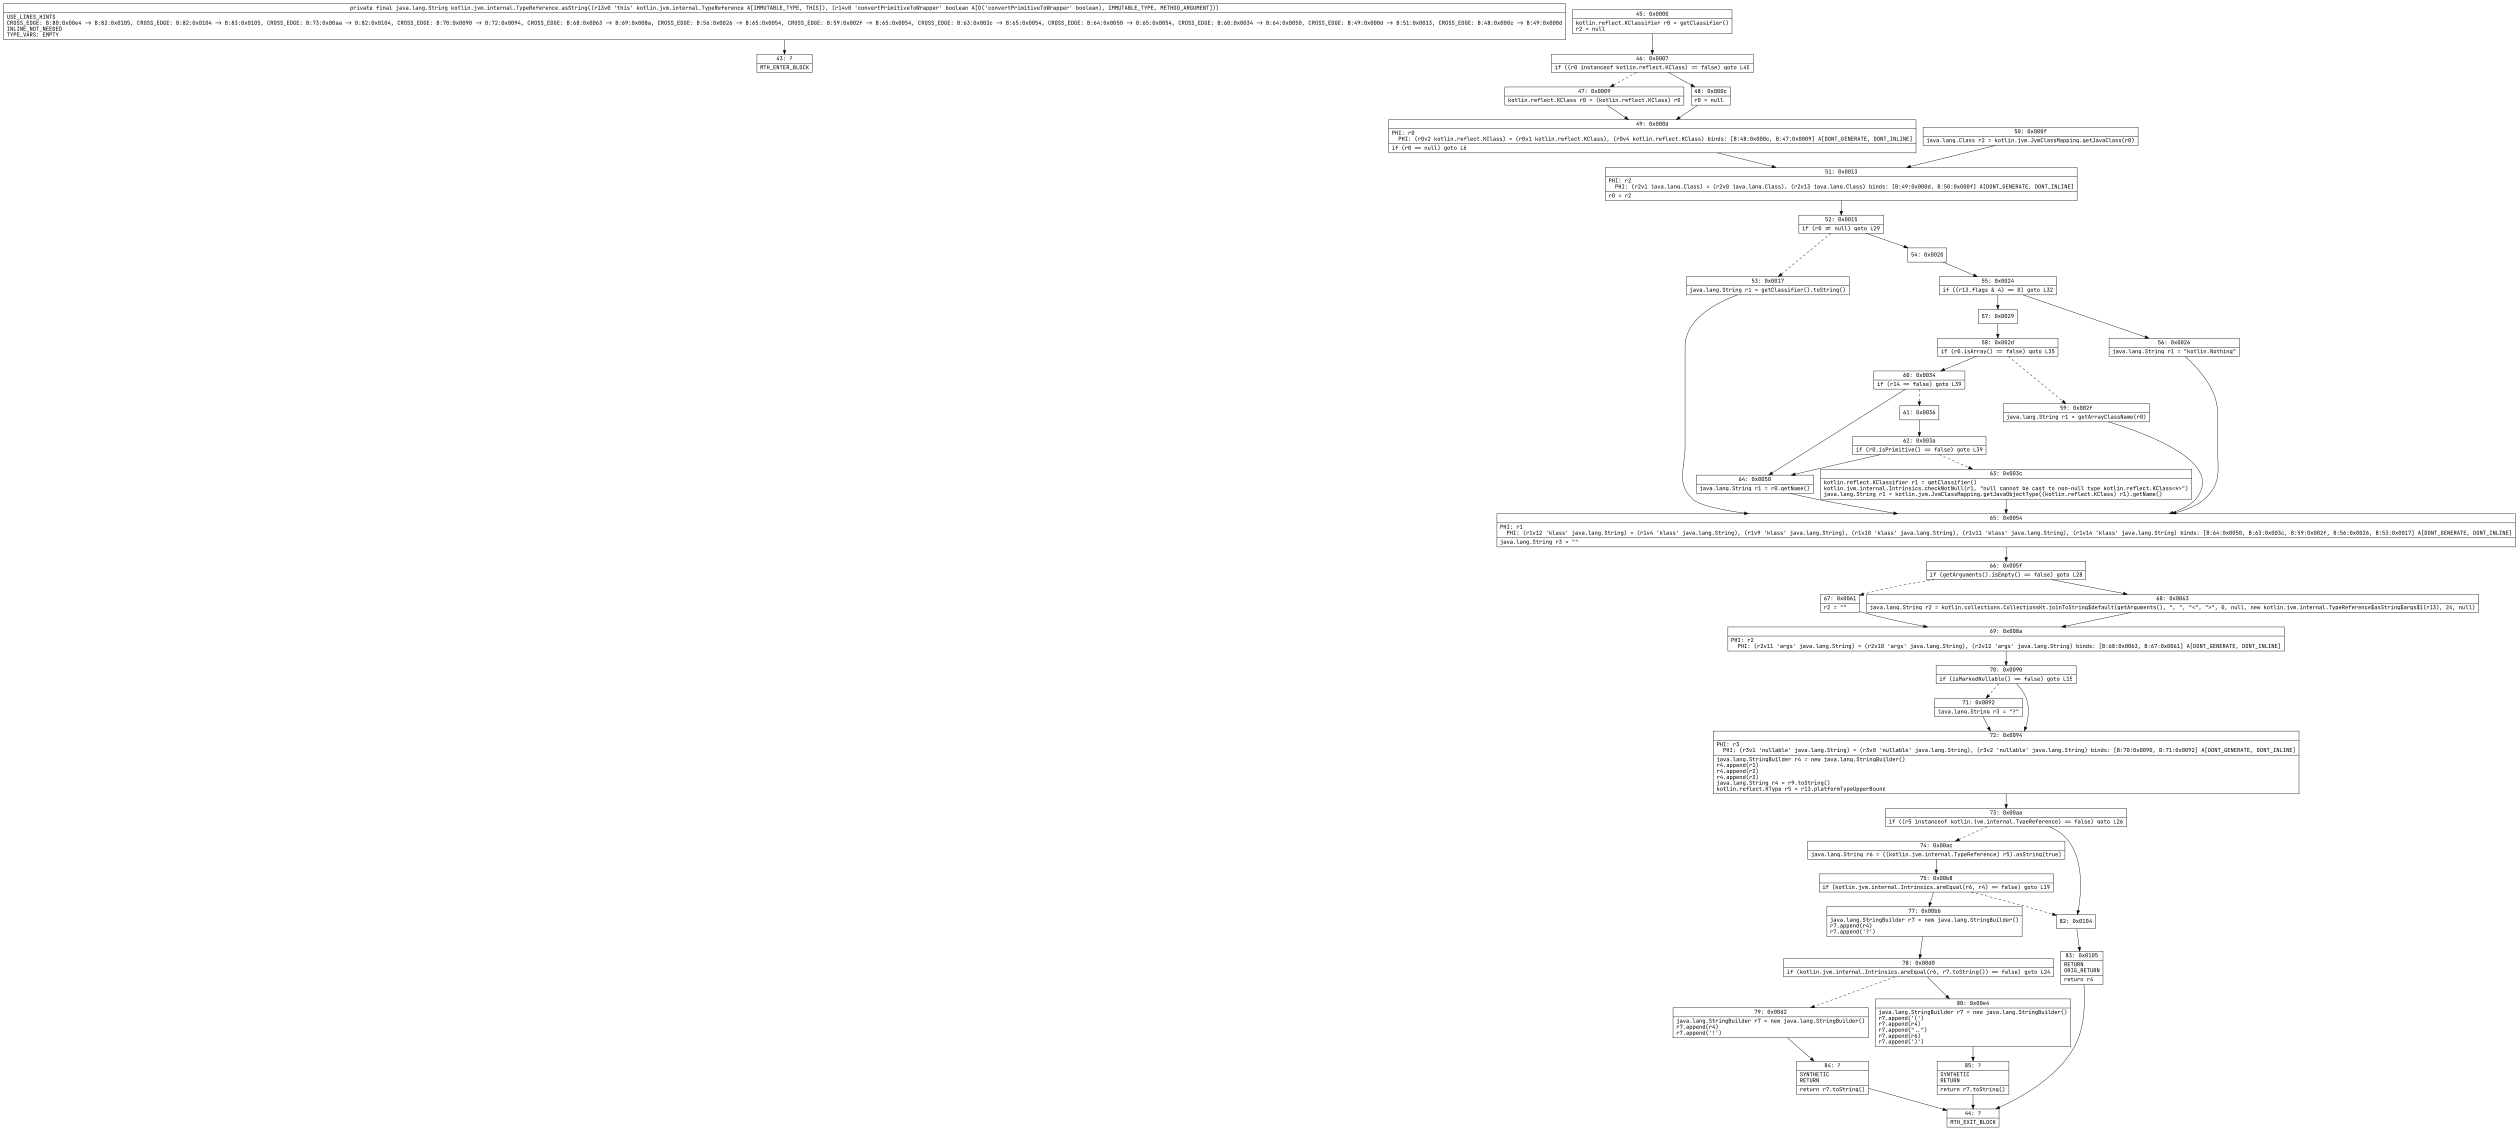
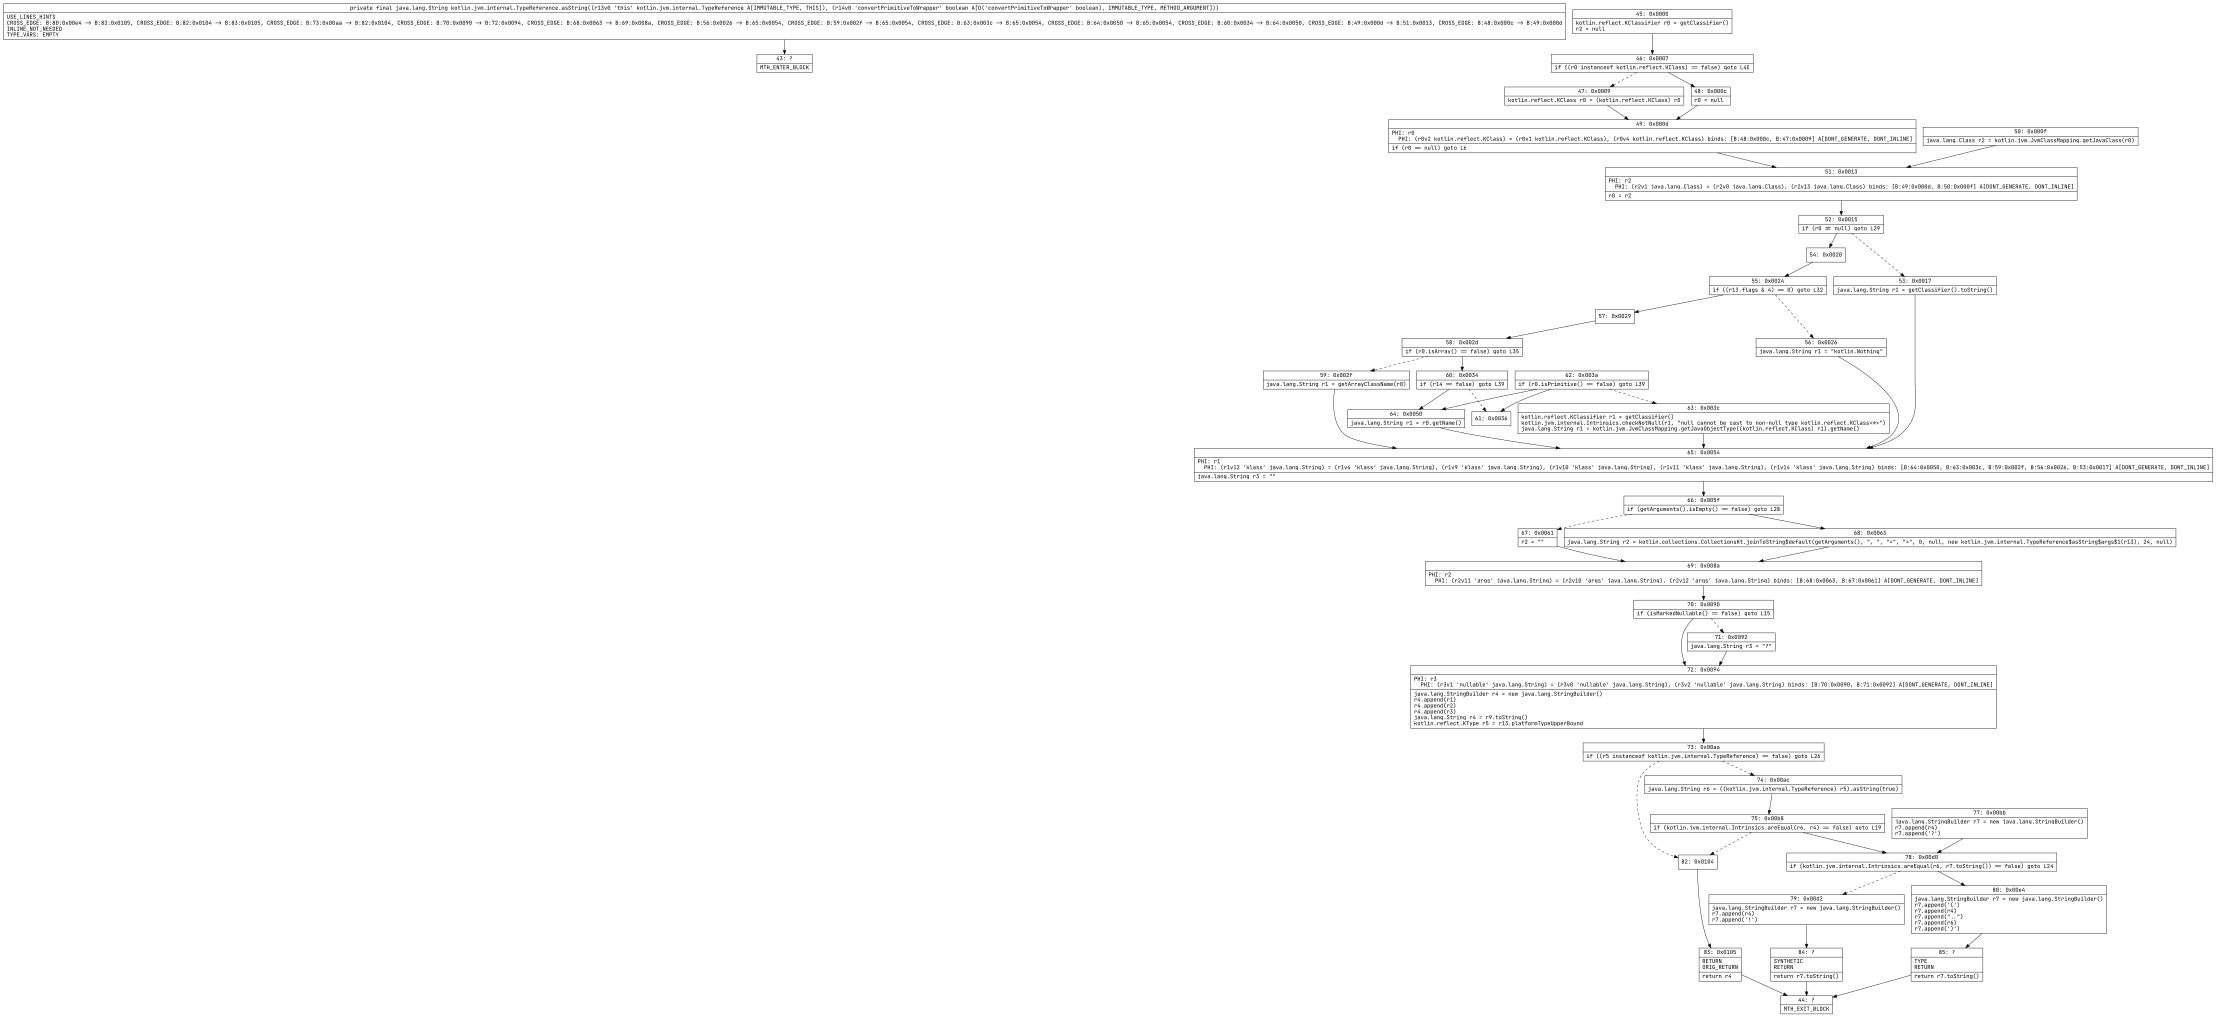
(2084, 316) -> (1793, 315)
(1919, 426) -> (1527, 398)
(2078, 863) -> (1638, 813)
(1932, 897) -> (1843, 842)
(1955, 1075) -> (1921, 961)
